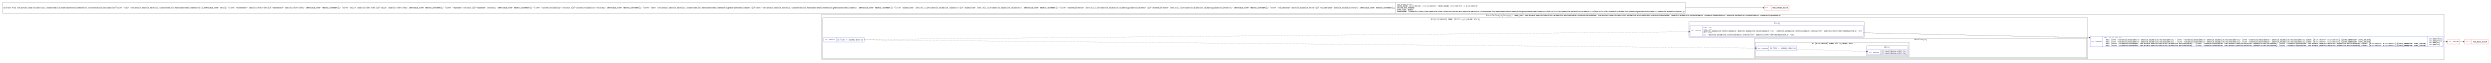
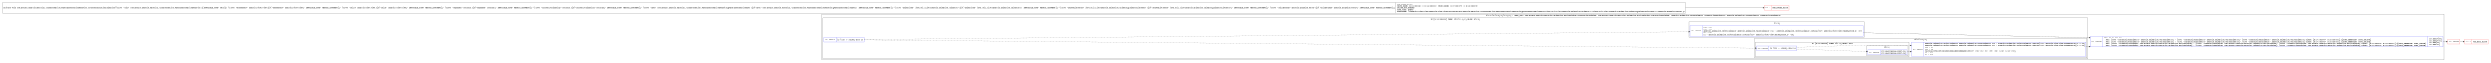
none -> (1999, 49)
